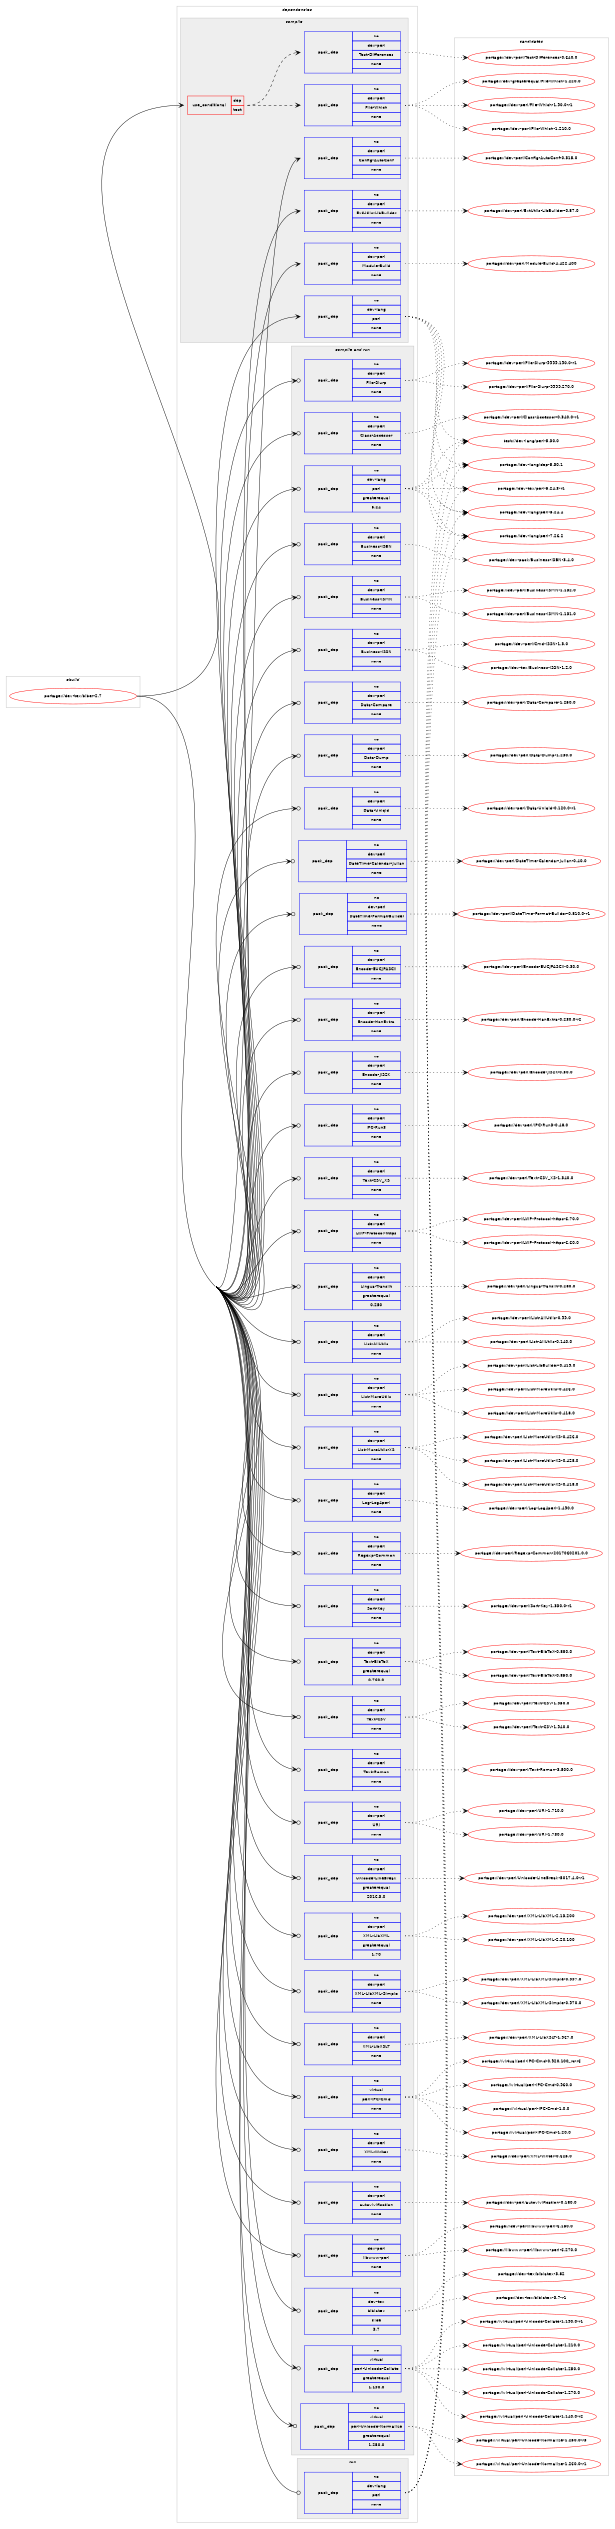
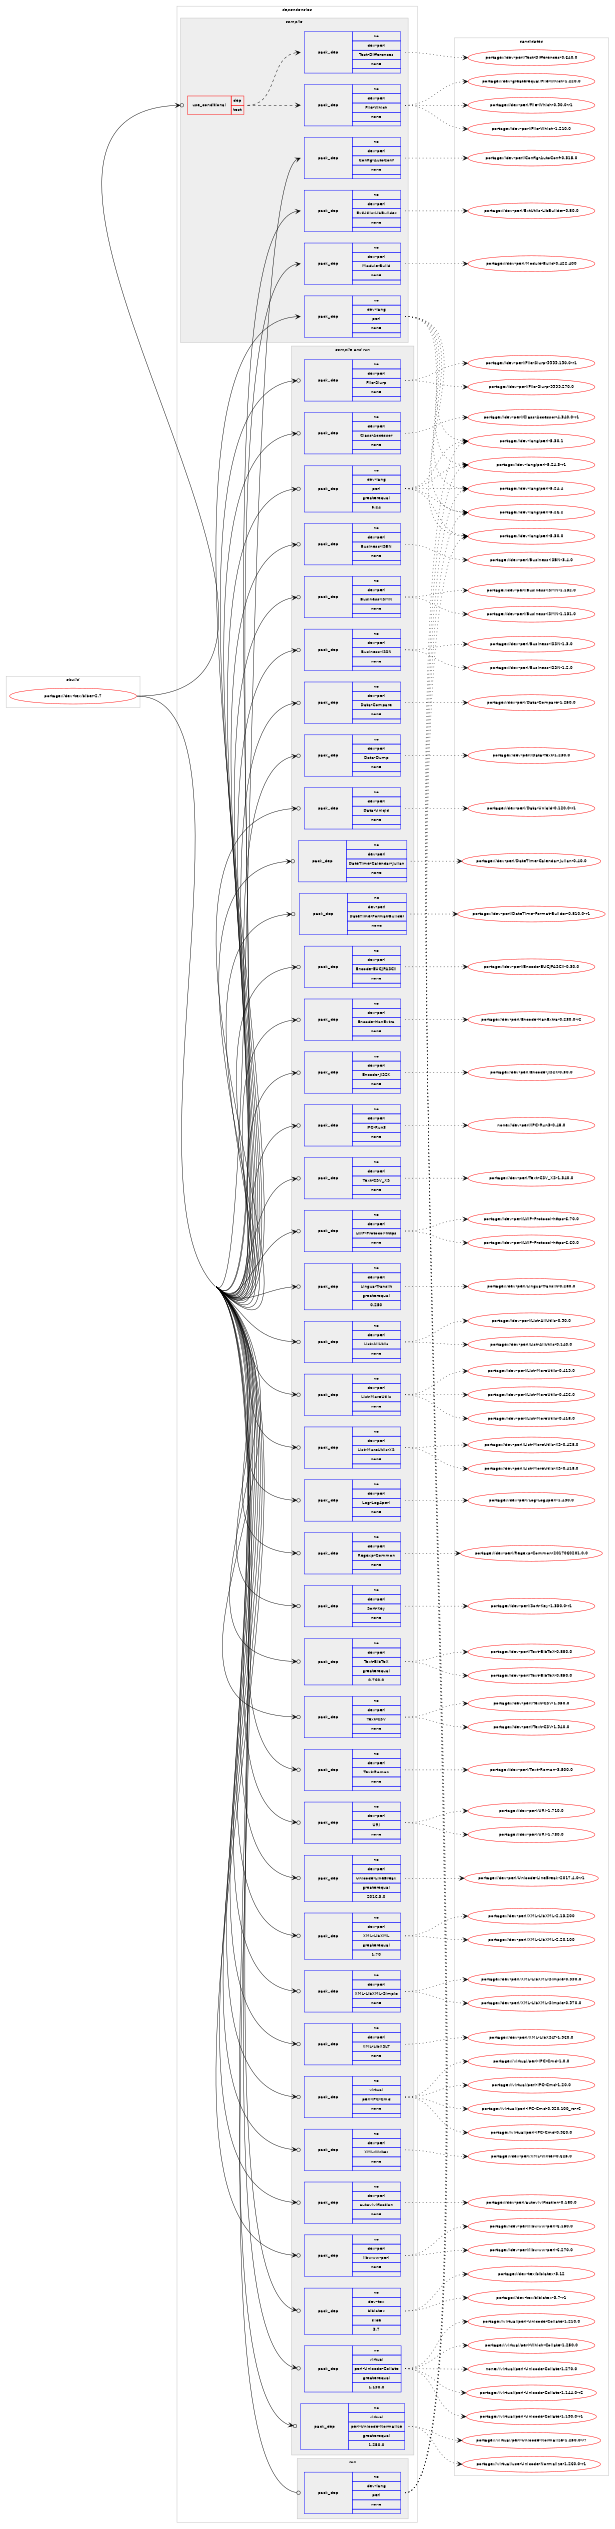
(532, 105) -> (532, 105)
(532, 211) -> (532, 211)
(532, 264) -> (532, 264)
(161, 403) -> (162, 404)
(532, 417) -> (532, 417)
(532, 441) -> (532, 536)
(532, 465) -> (532, 441)
(532, 489) -> (532, 465)
(532, 536) -> (532, 512)
(532, 560) -> (532, 560)
(532, 644) -> (532, 644)
(532, 668) -> (532, 668)
(532, 756) -> (532, 756)
(532, 1125) -> (532, 1125)
(532, 1318) -> (532, 1321)
(532, 1366) -> (532, 1371)
(532, 1437) -> none
(532, 1878) -> (532, 1878)
(532, 1979) -> (532, 1979)
(532, 2038) -> (532, 2038)
(532, 2250) -> (532, 2250)
(532, 2274) -> (532, 2274)
(532, 2369) -> (532, 2345)
(532, 2393) -> (532, 2369)
(532, 2417) -> (532, 2393)
(532, 2440) -> (532, 2440)
(532, 2464) -> (532, 2464)
